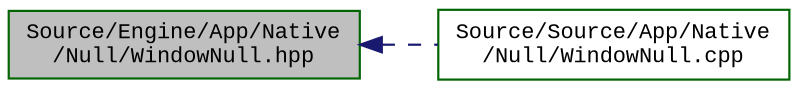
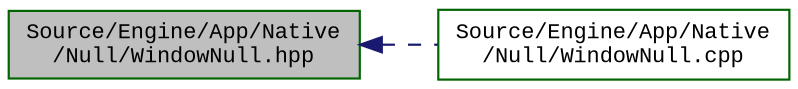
(614, 45) -> (614, 45)
